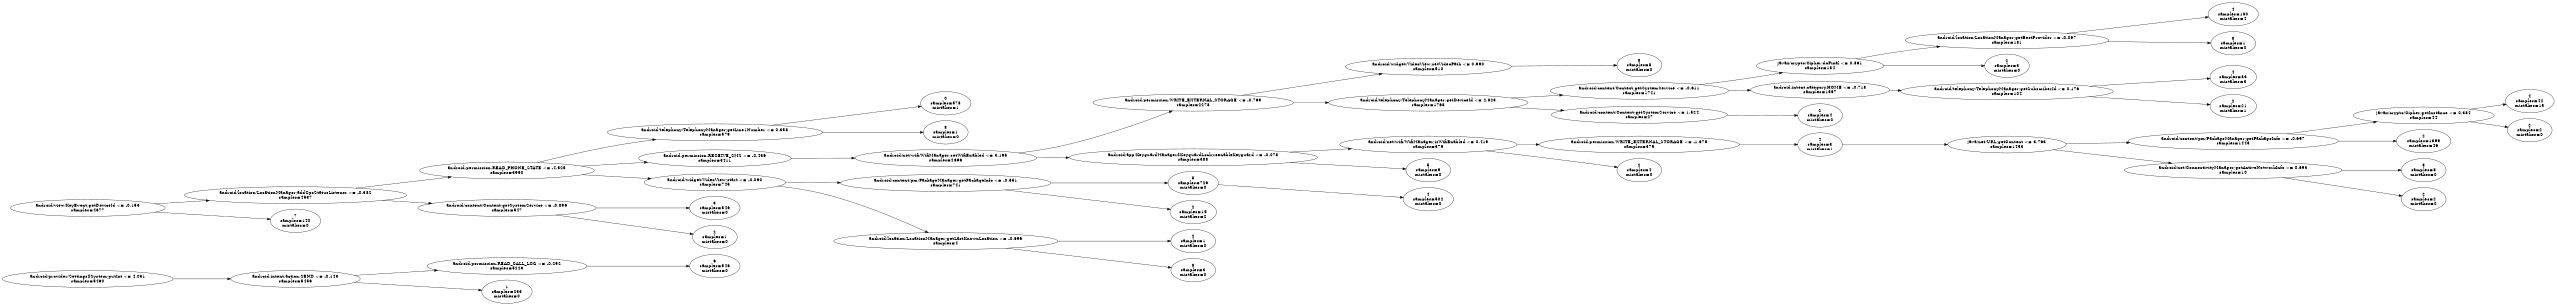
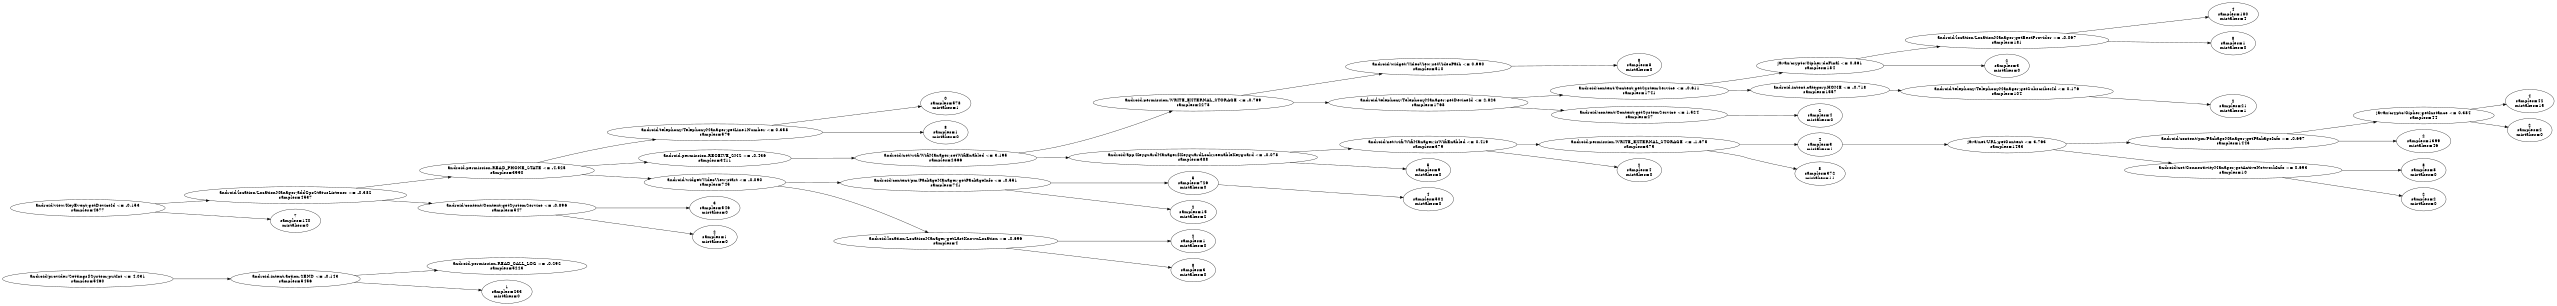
(2233, 77) -> none
none -> (1820, 174)
(715, 266) -> none
